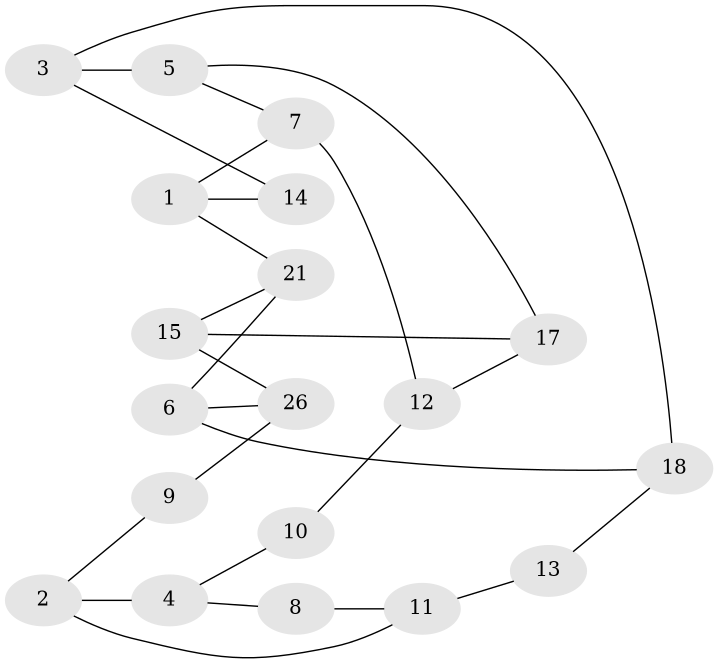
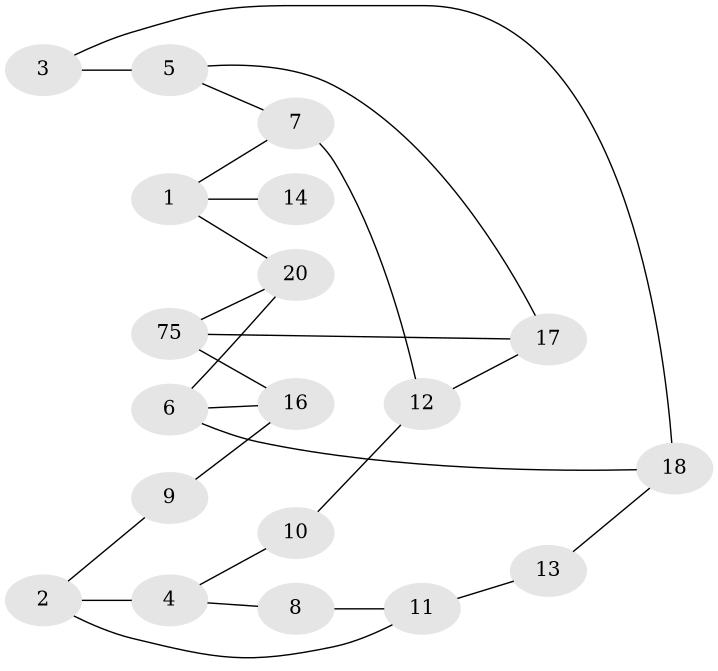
(170, 135) -> none
(296, 275) -> (296, 275)
(170, 334) -> (170, 334)
(296, 404) -> (296, 404)
